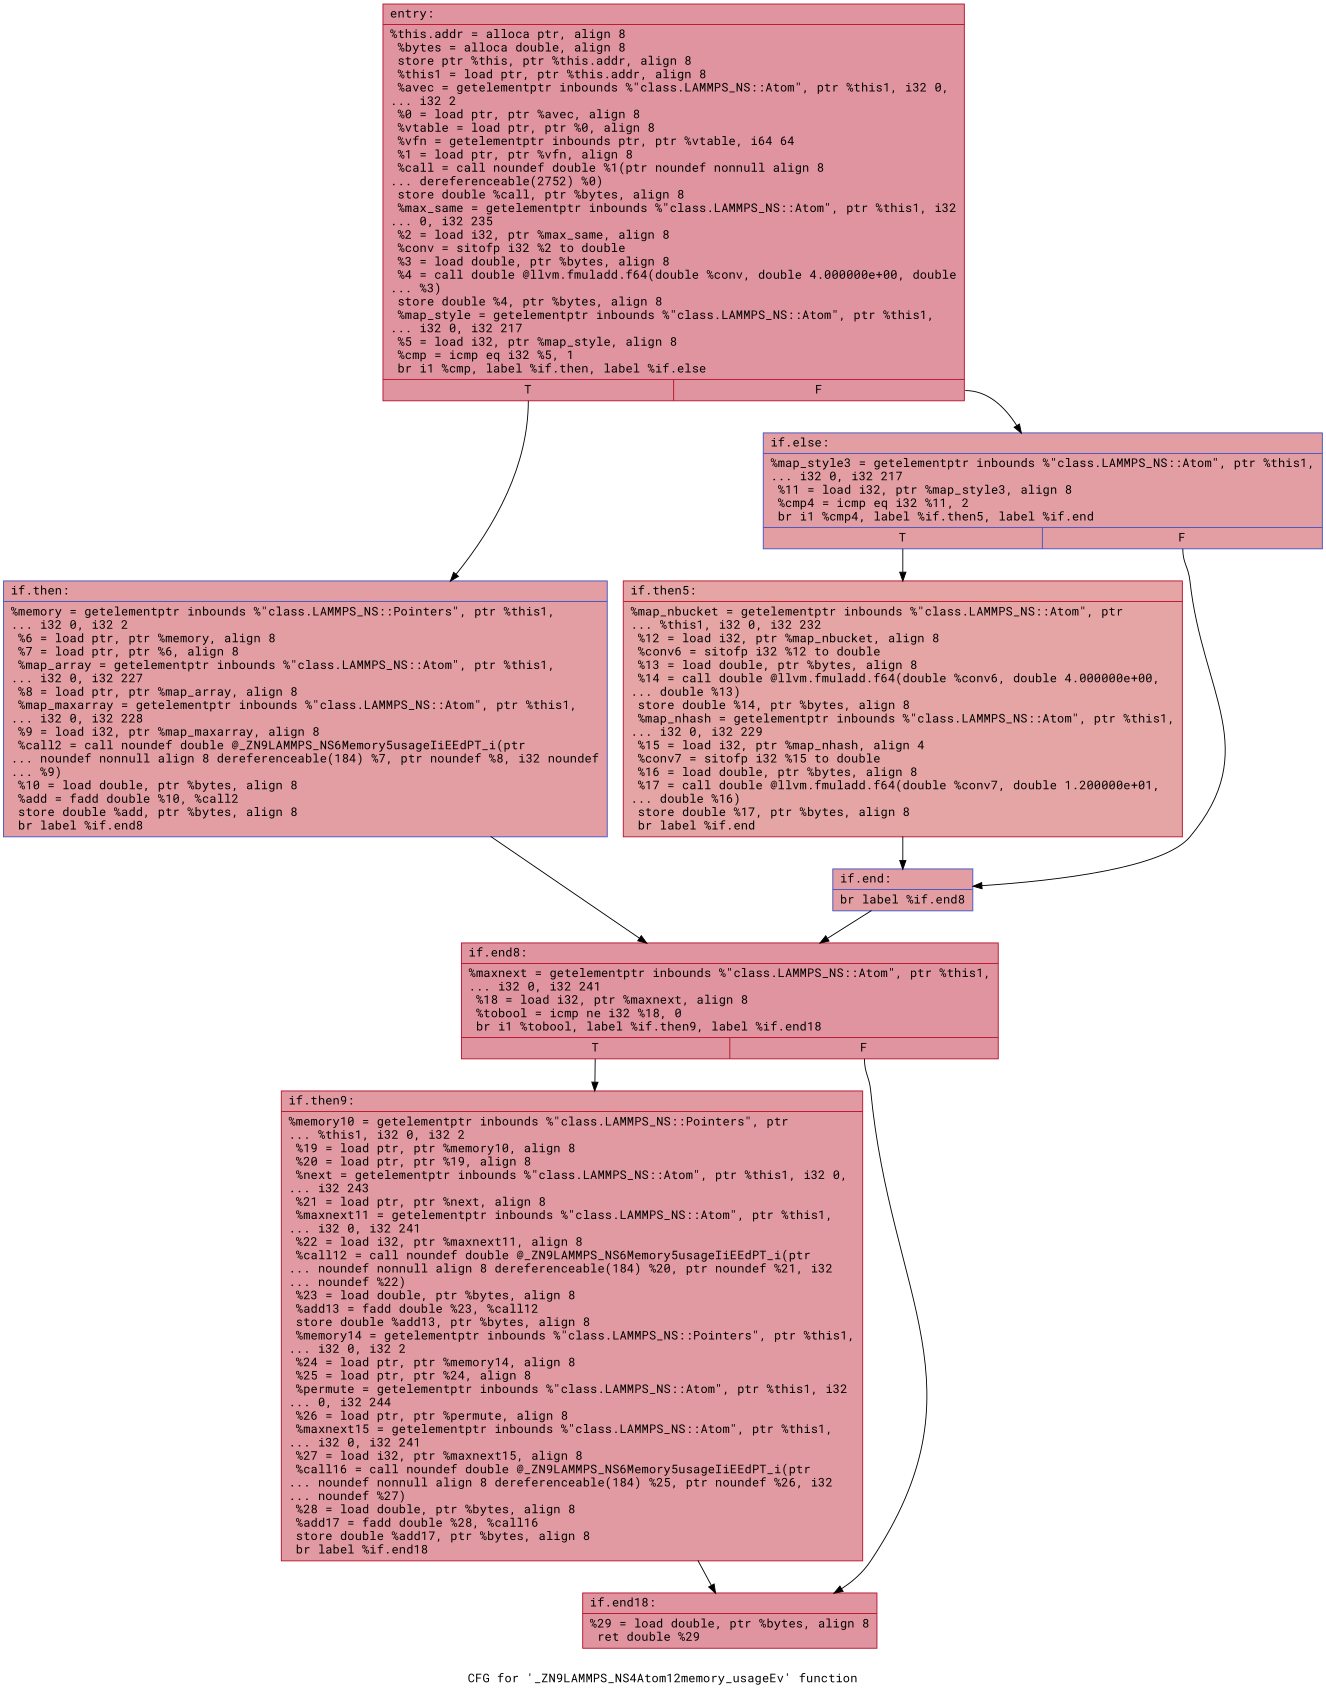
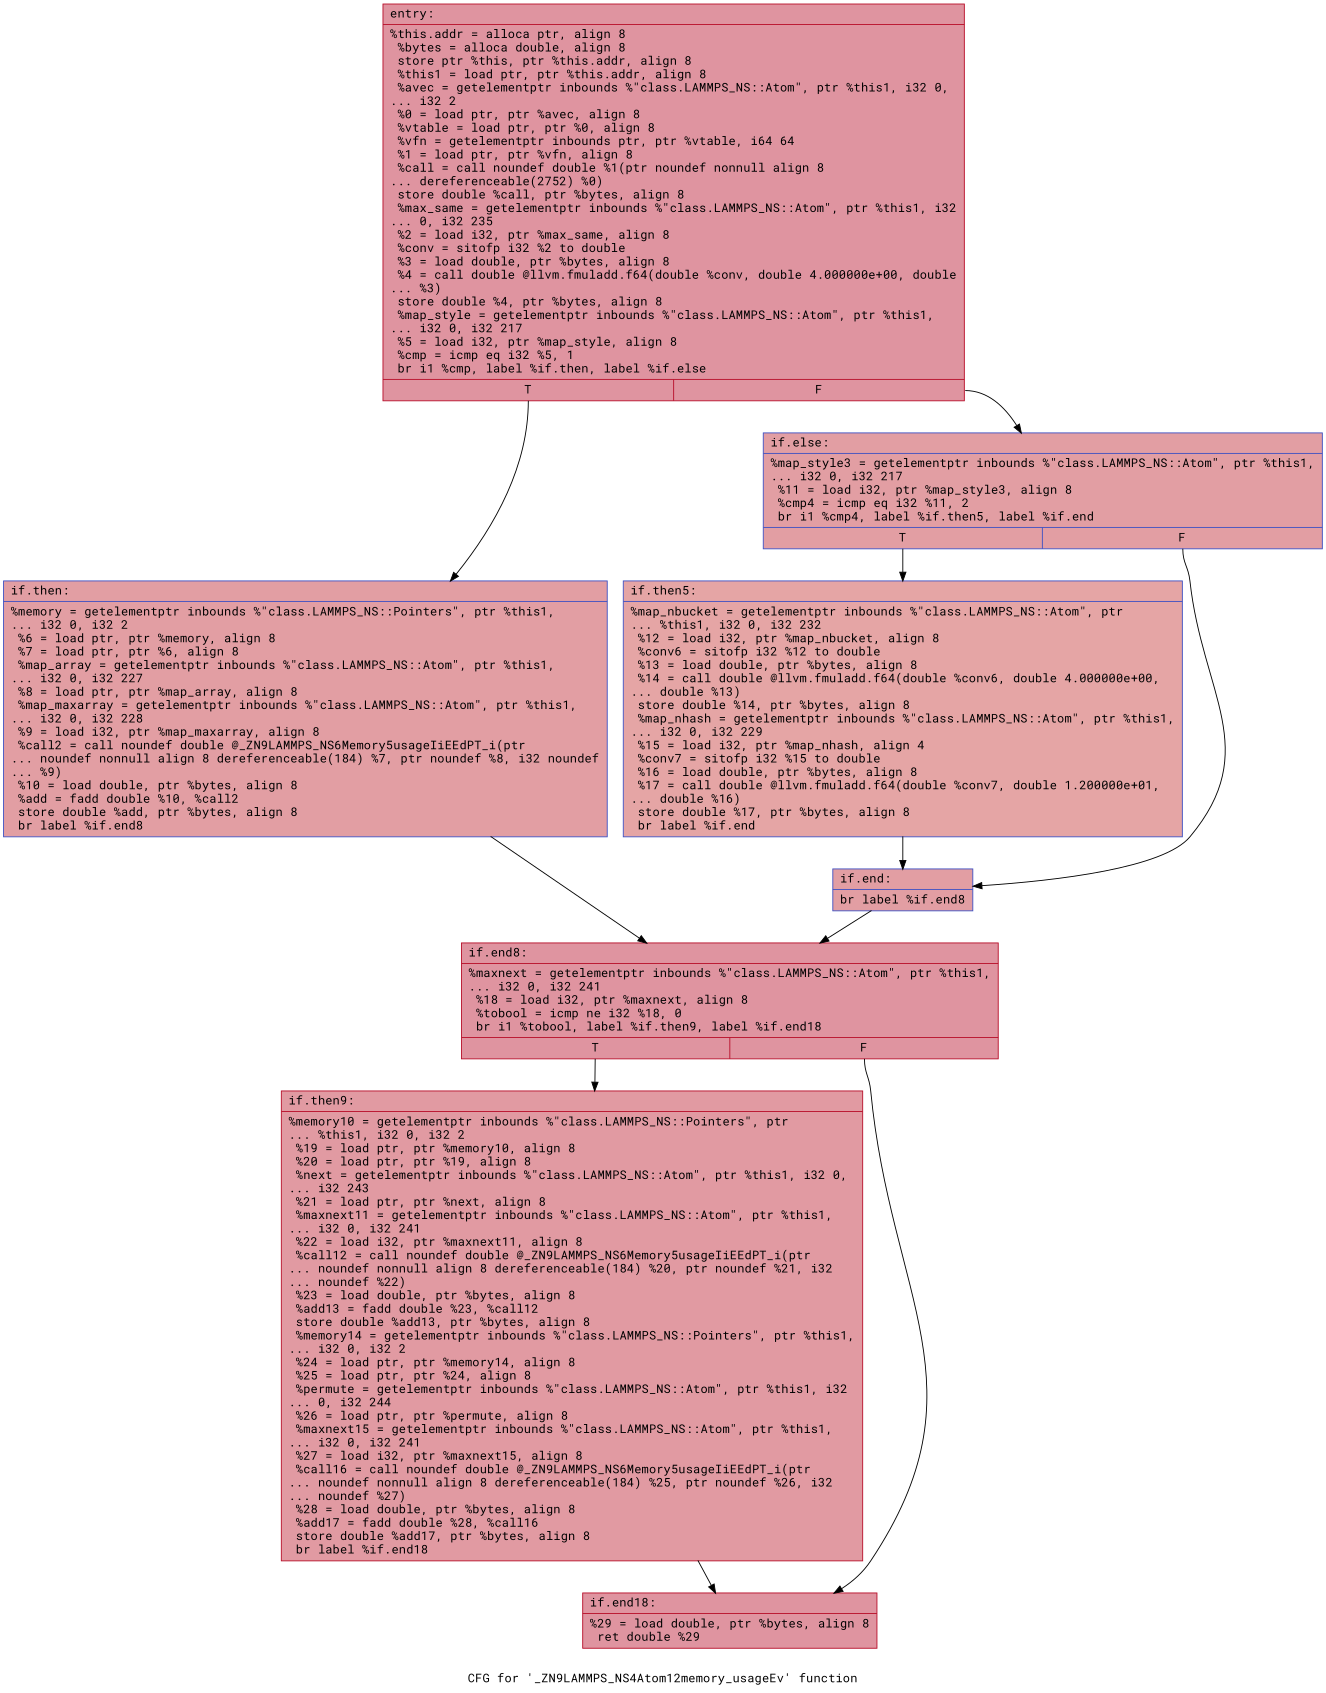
(903, 709) -> (903, 709)
